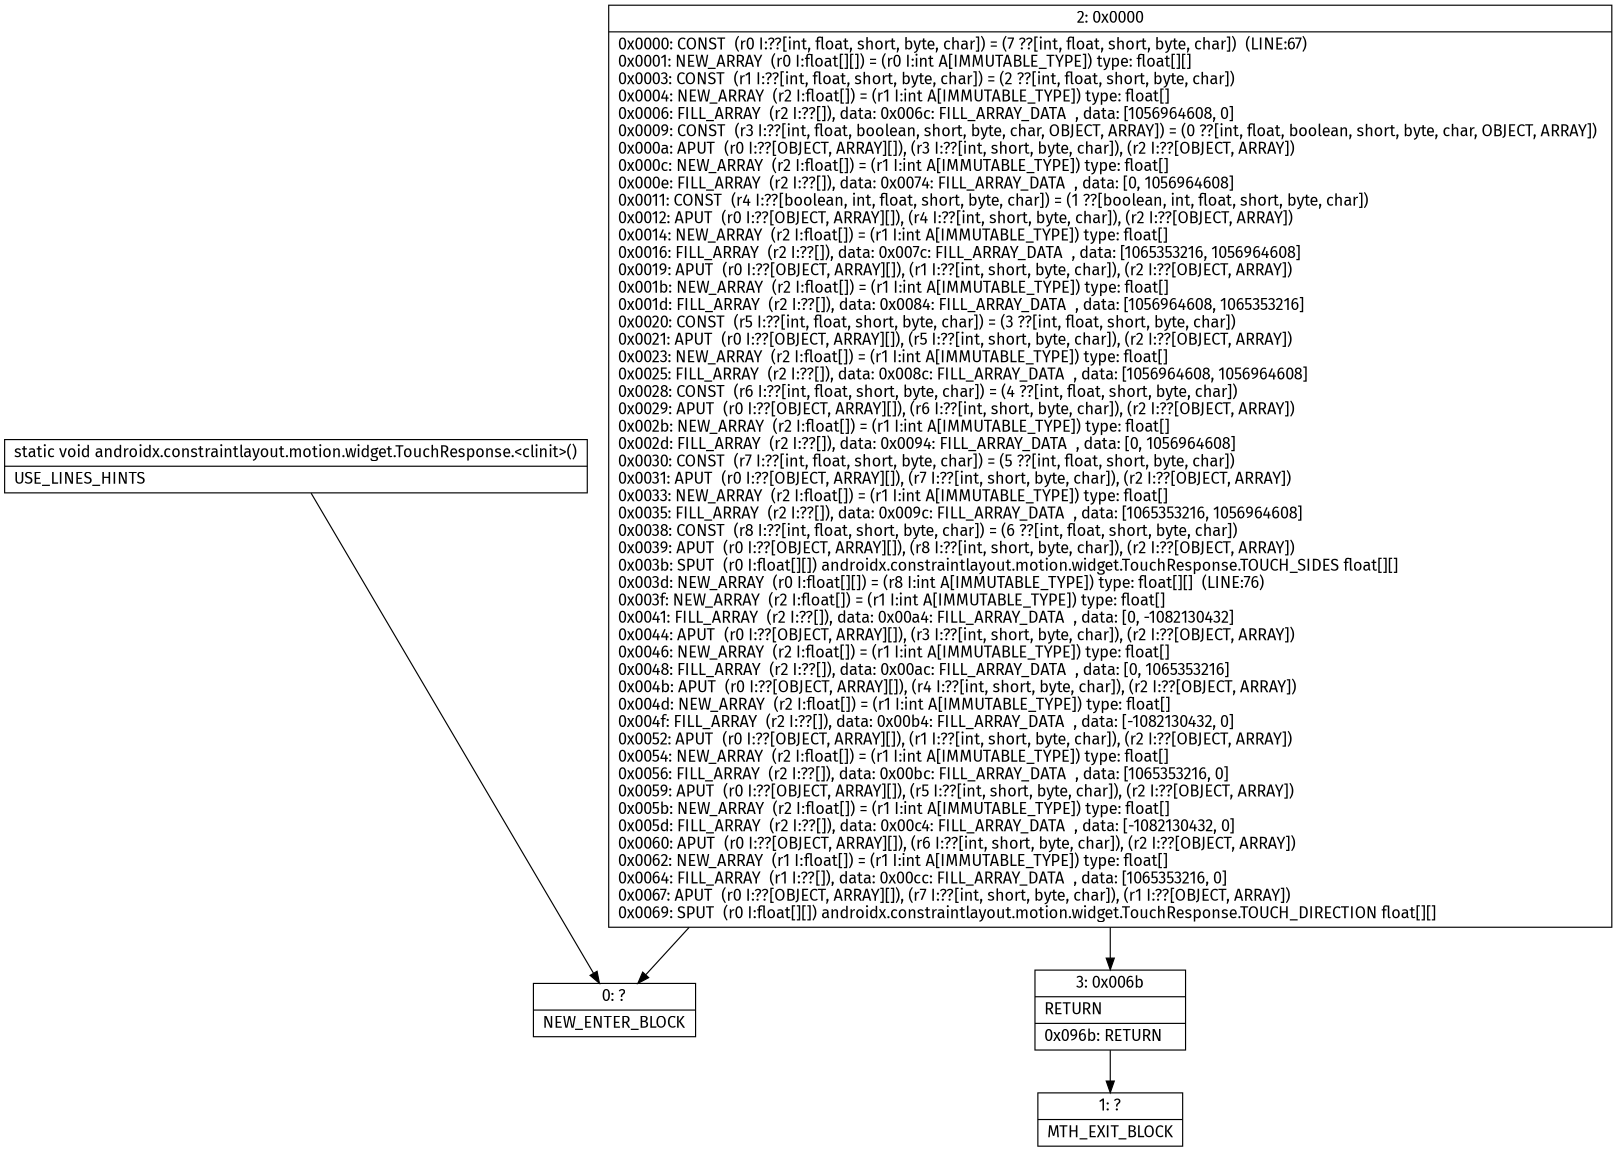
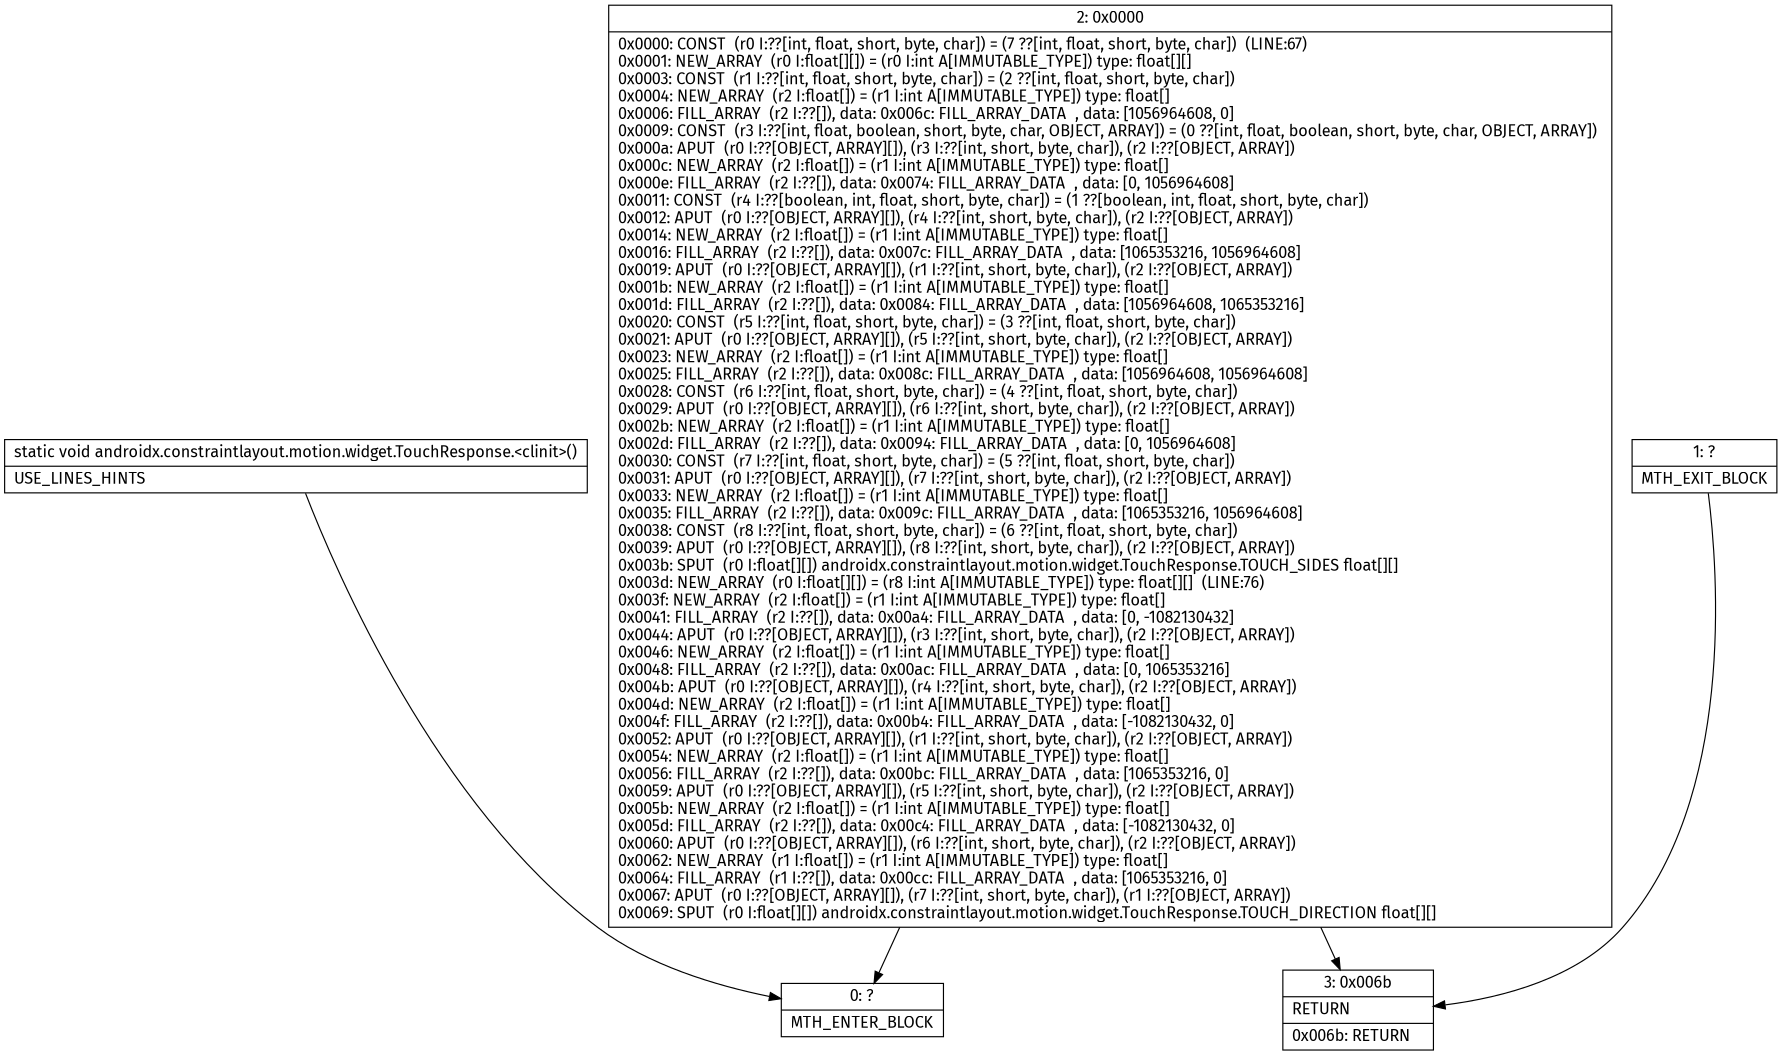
(614, 1023) -> (862, 1023)
(1110, 1036) -> (1358, 1036)
(1110, 1066) -> (1685, 816)
